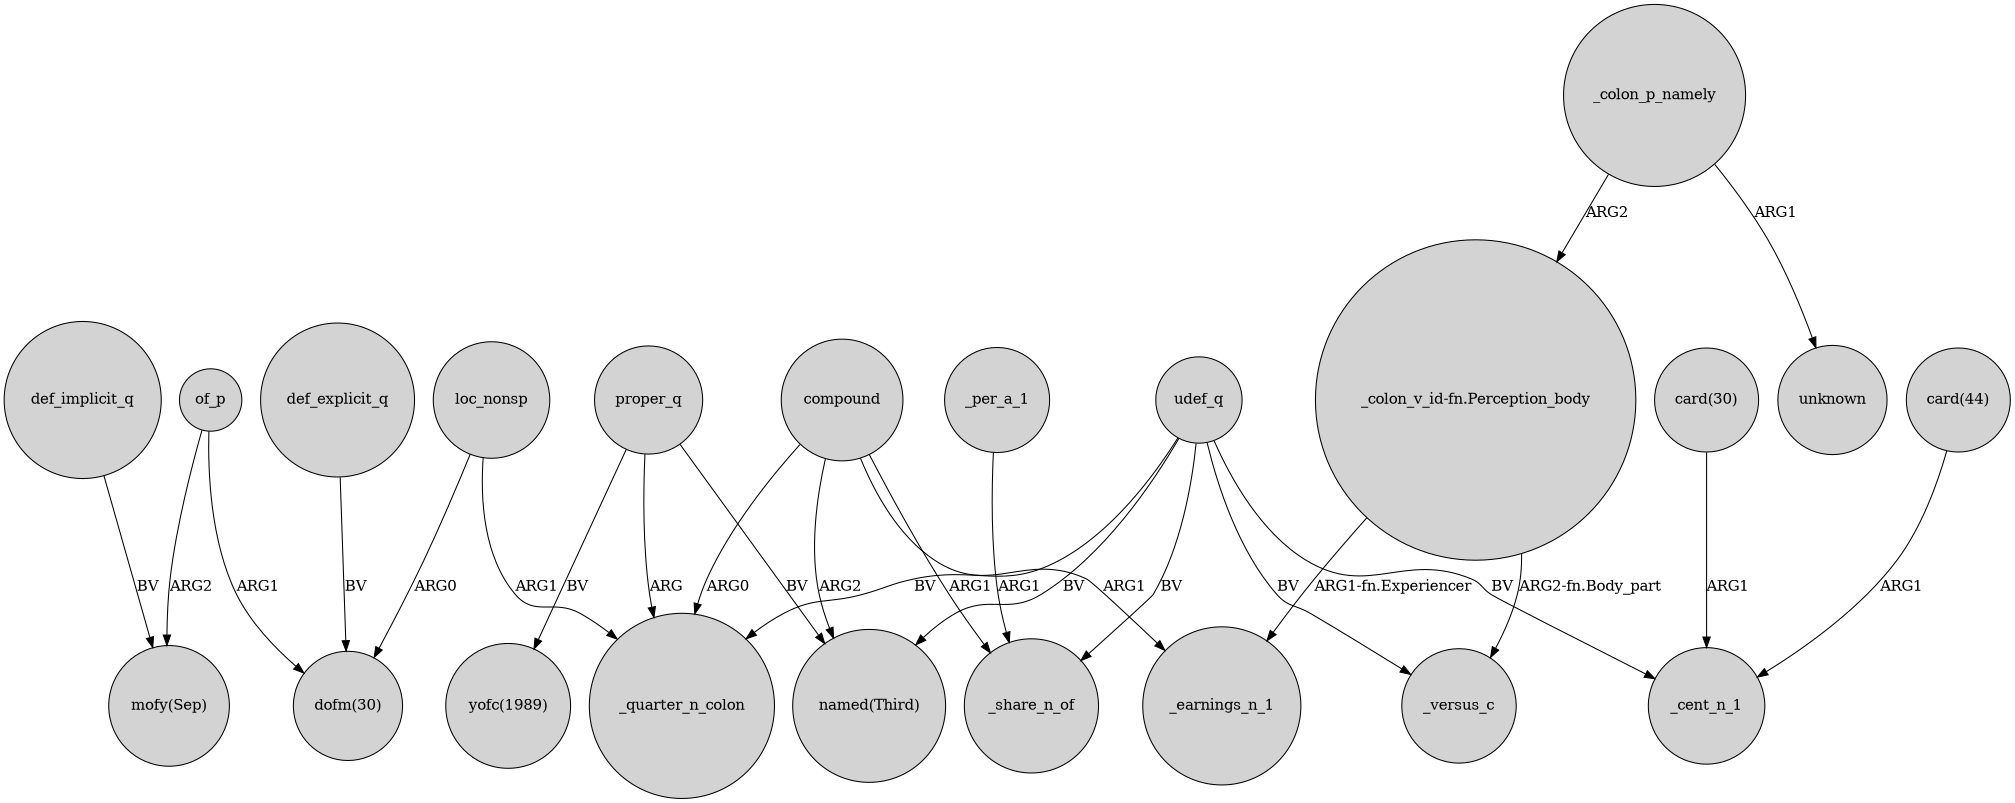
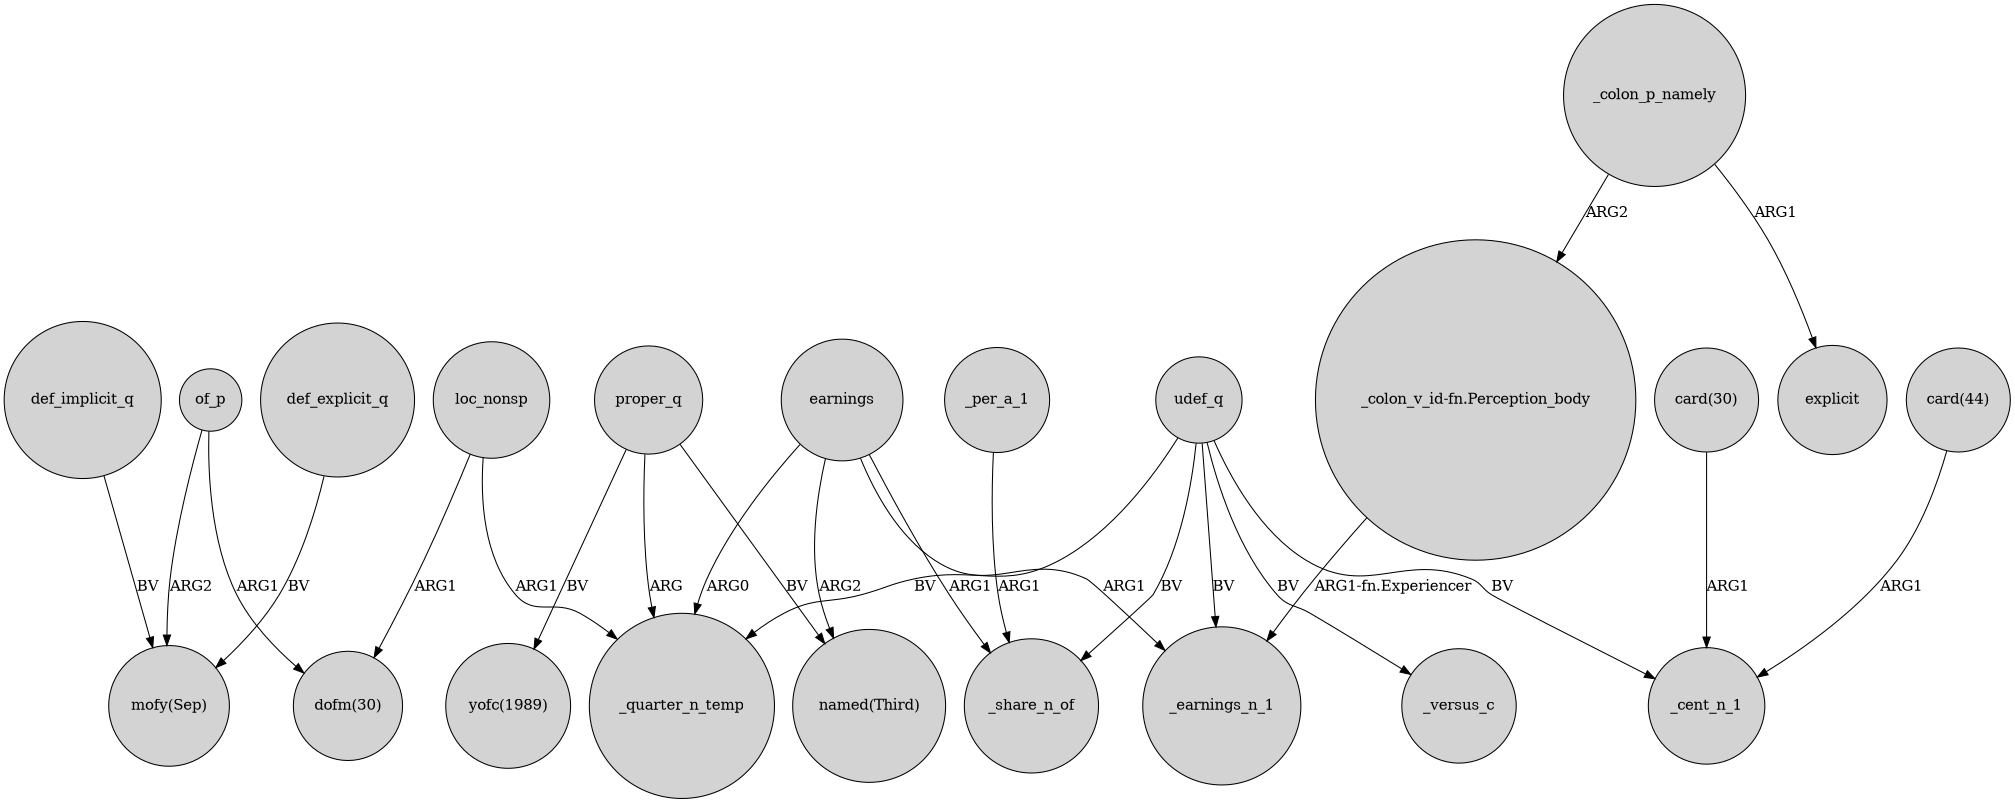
(842, 400) -> (842, 400)
(1832, 400) -> (1832, 400)
(343, 559) -> (289, 577)
(1080, 565) -> (1209, 530)
(436, 587) -> (436, 587)
(1516, 600) -> none
(682, 706) -> (682, 706)
